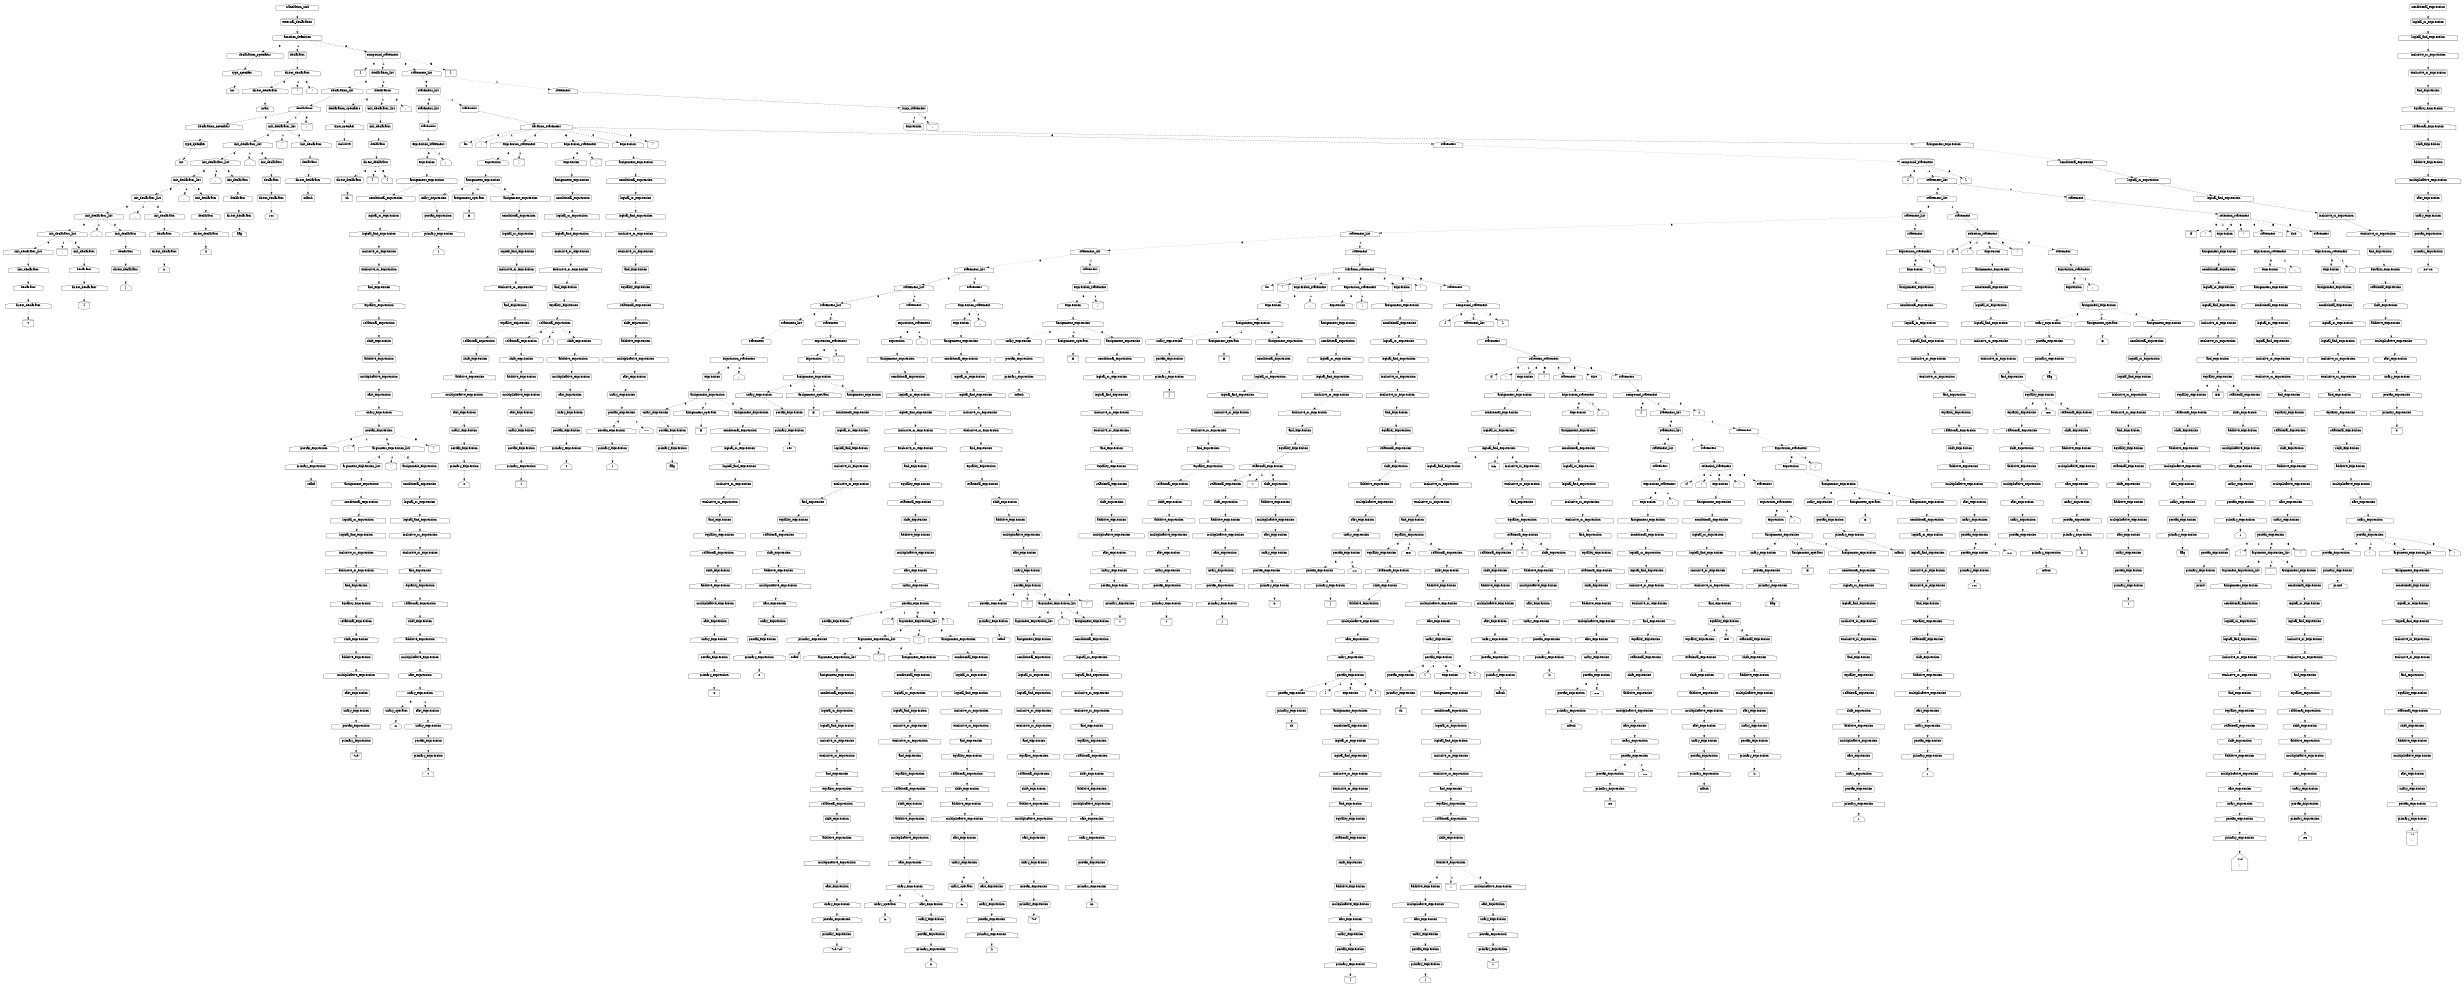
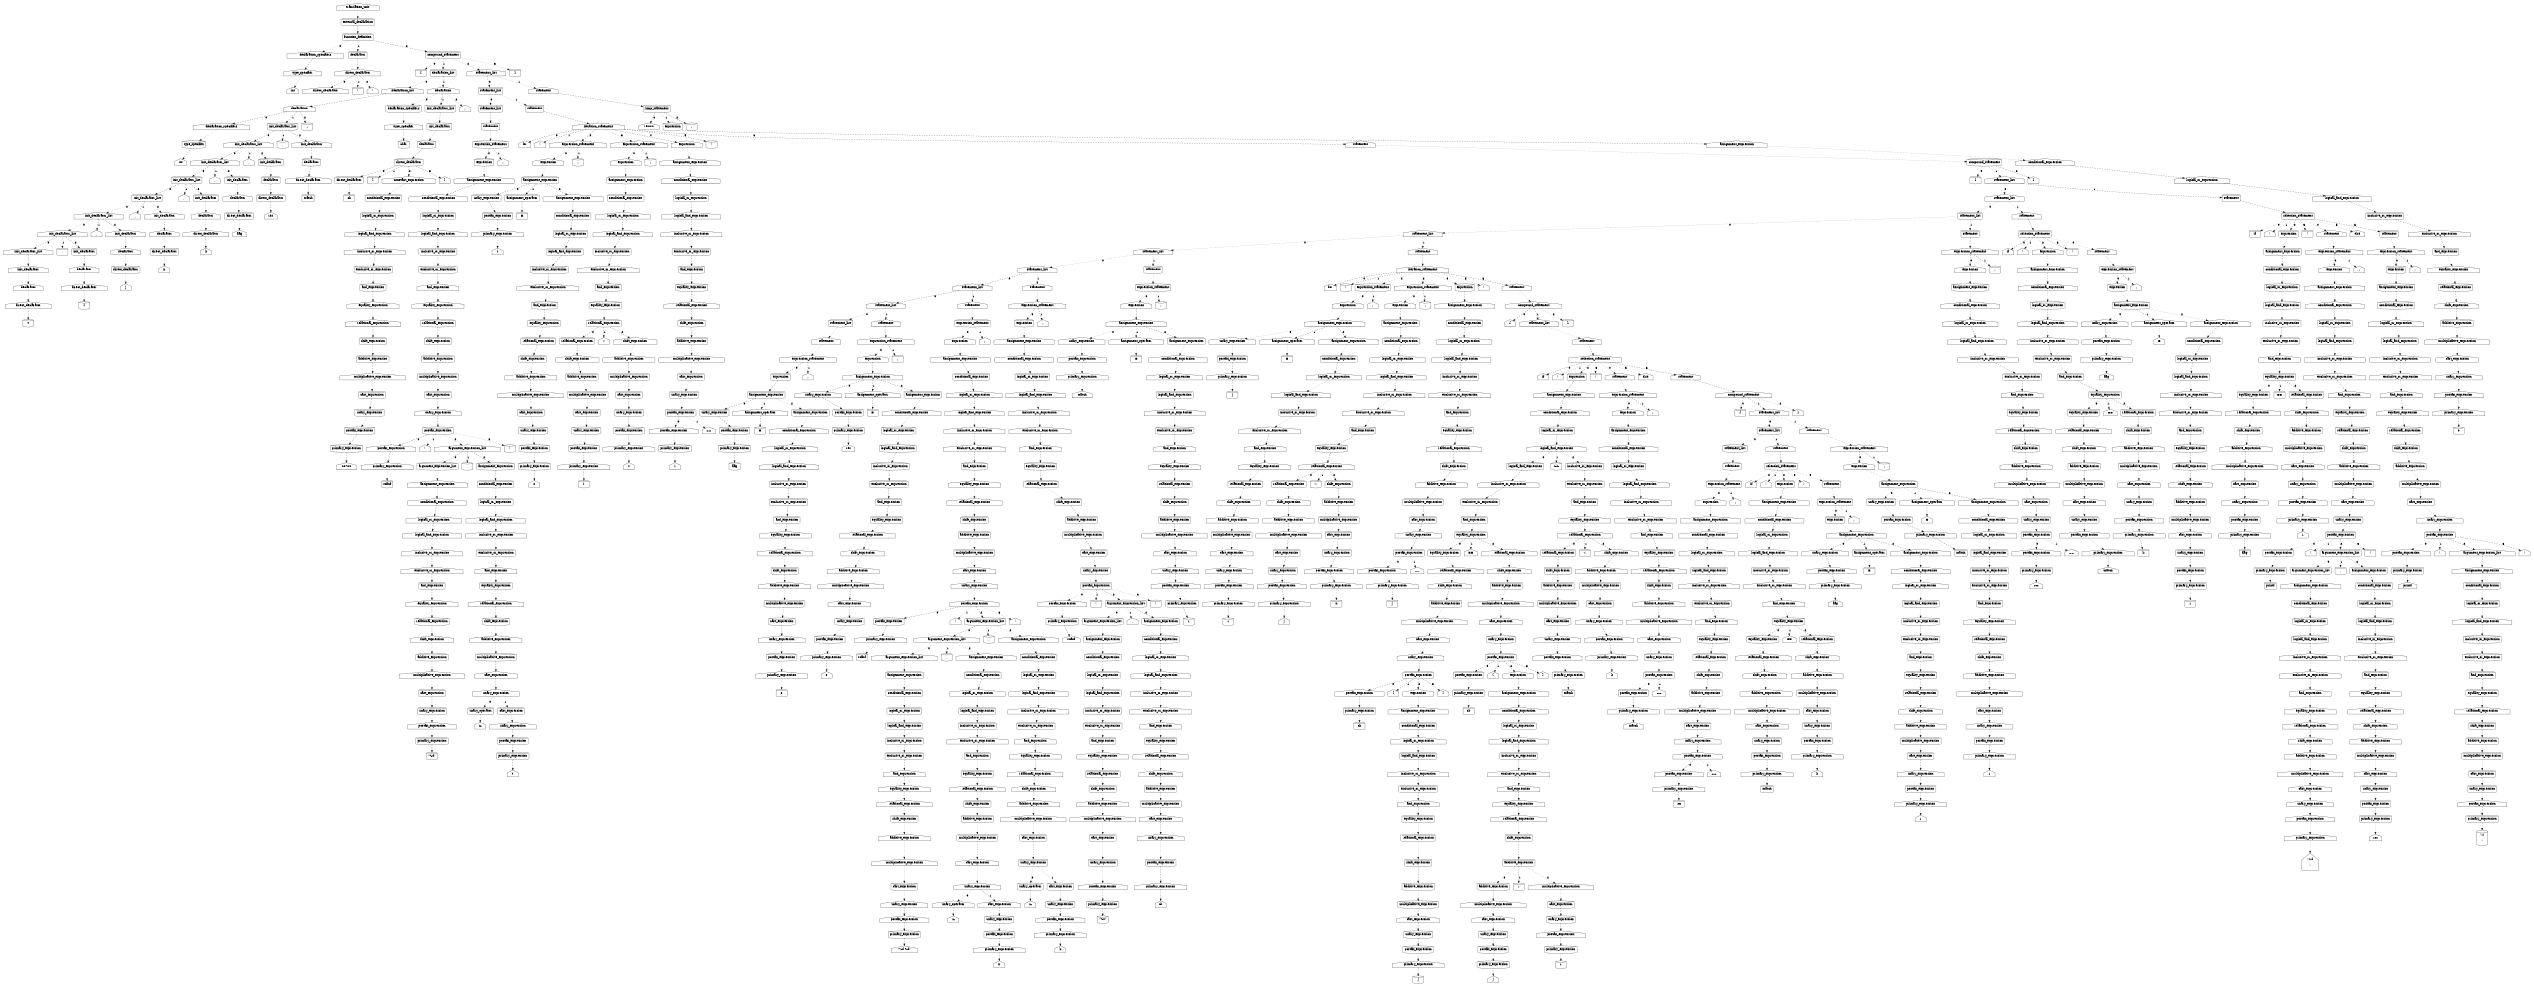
(297, 37) -> (358, 37)
(265, 109) -> none
none -> (649, 127)
(344, 145) -> (404, 145)
none -> (409, 180)
